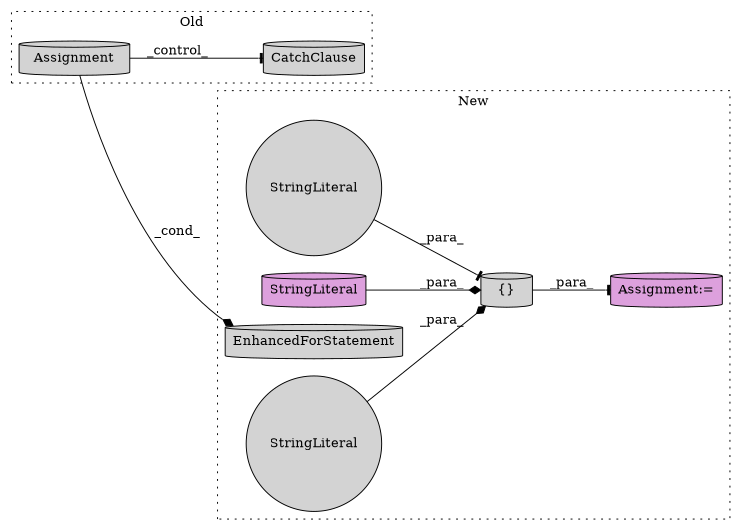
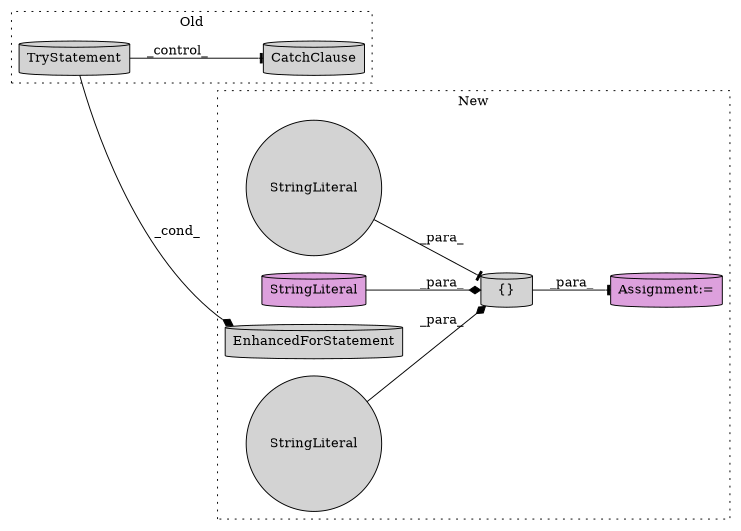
(74, 58) -> (74, 58)
